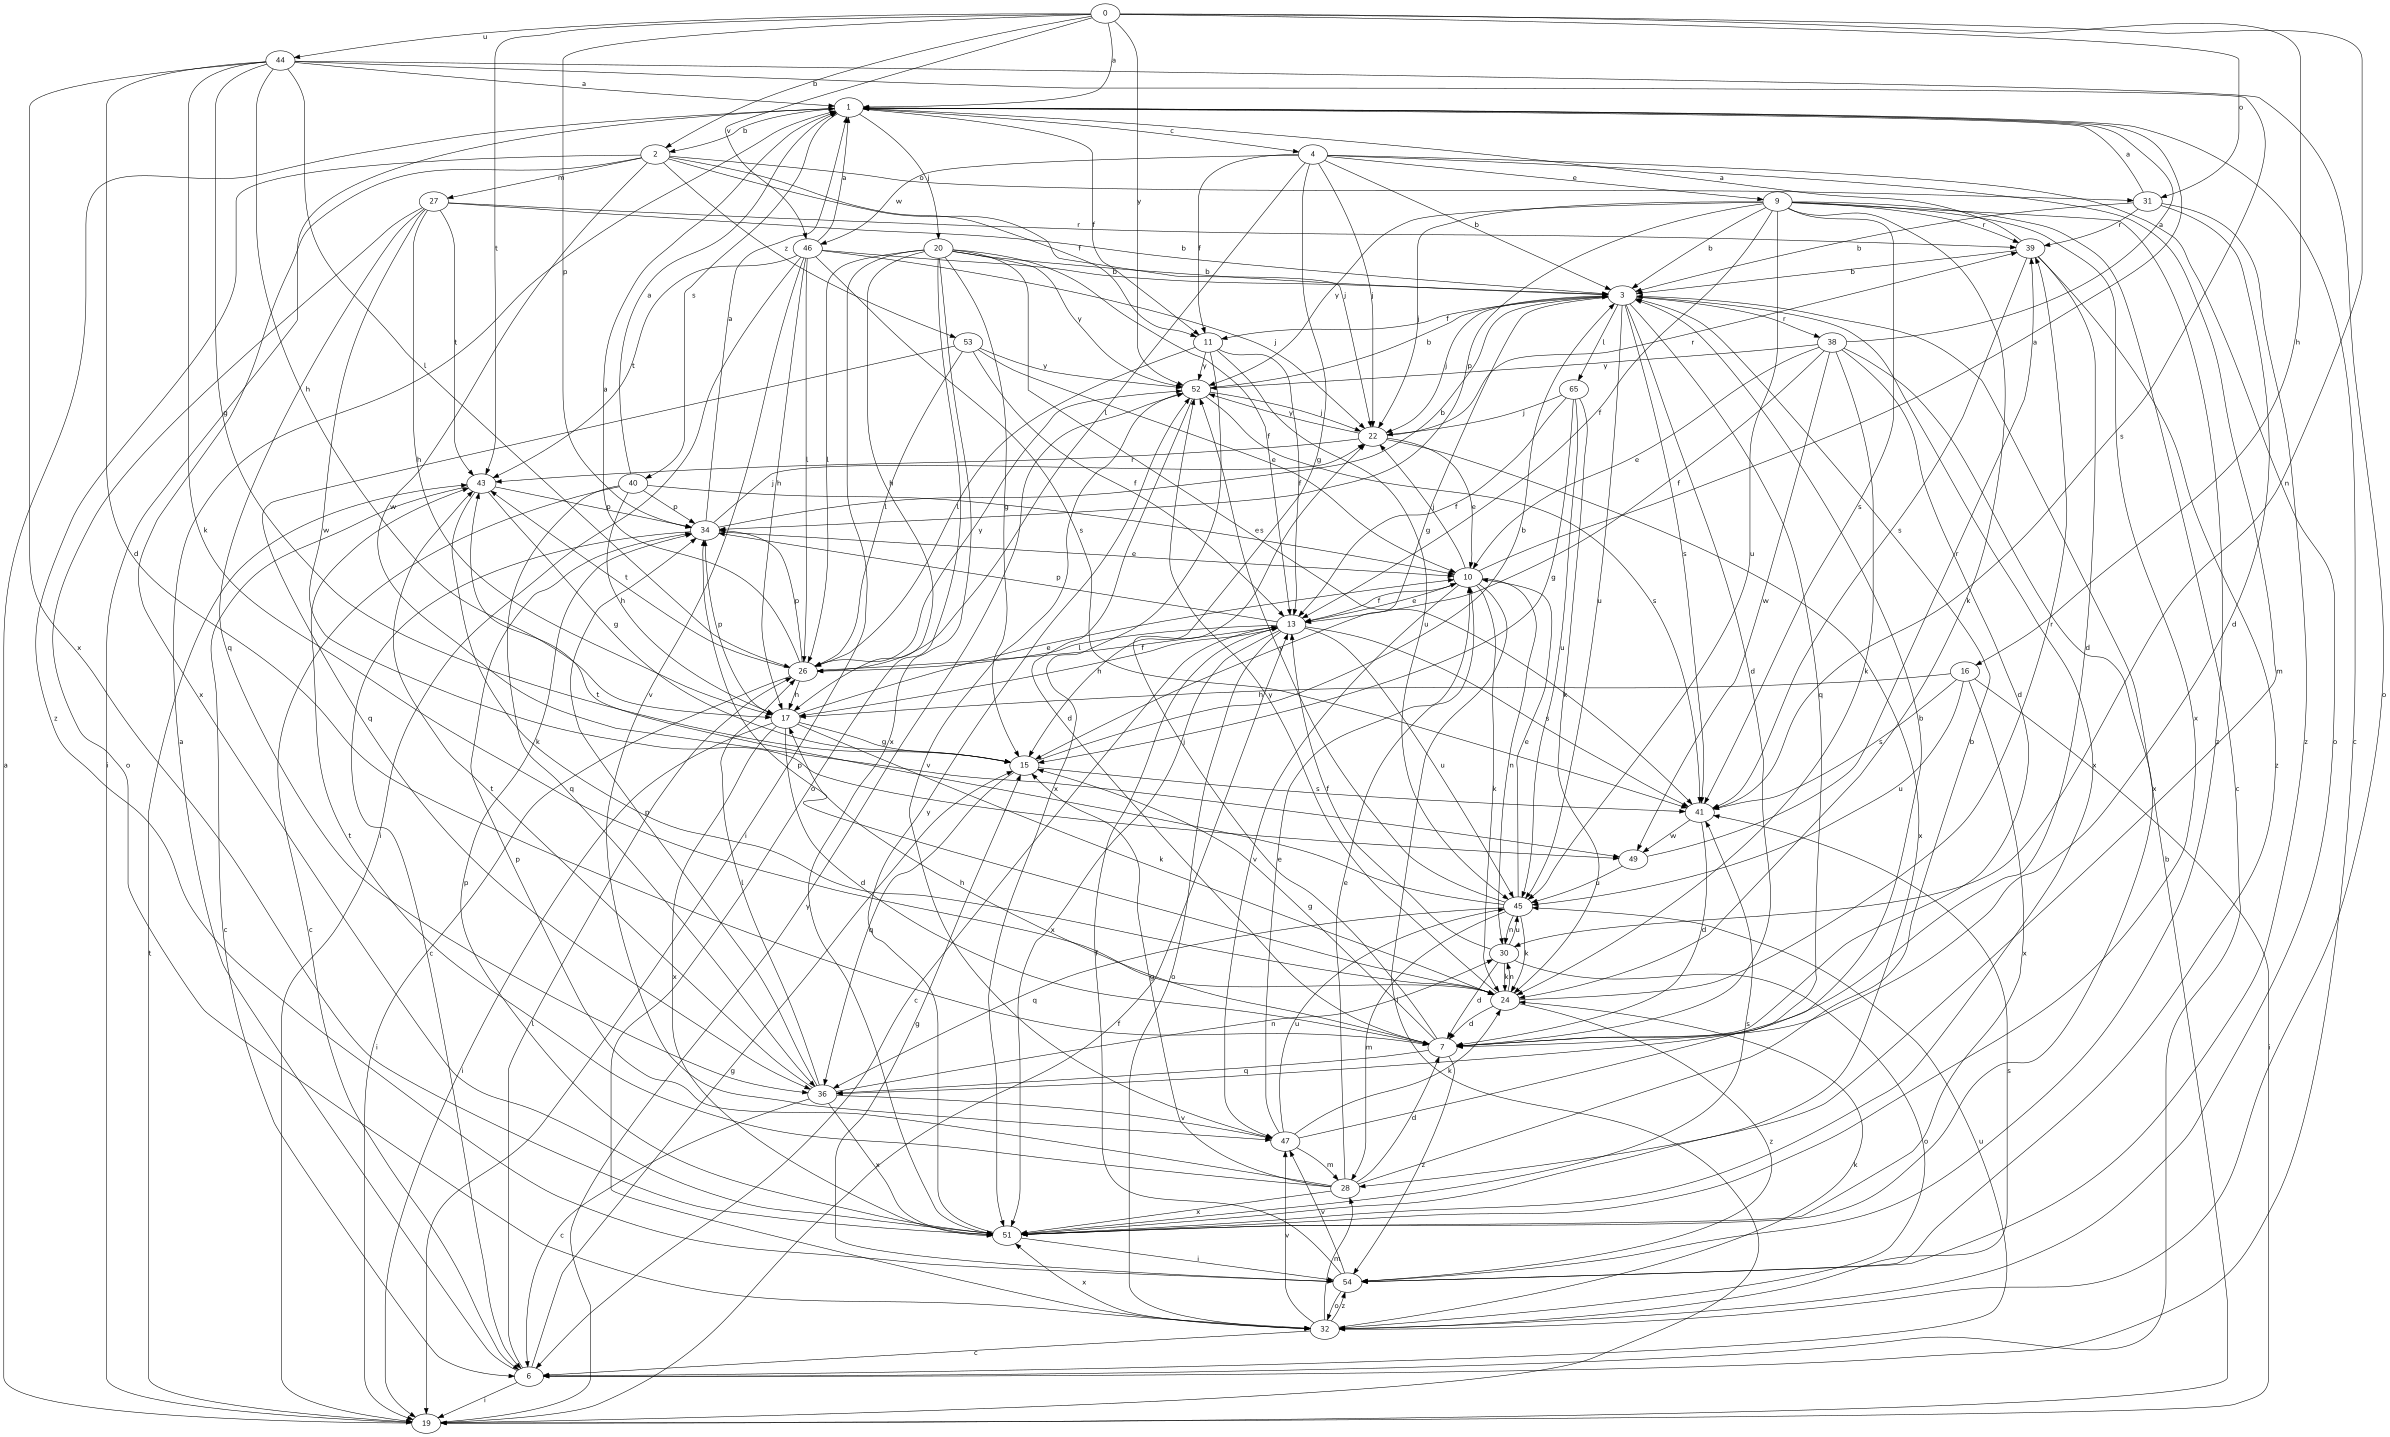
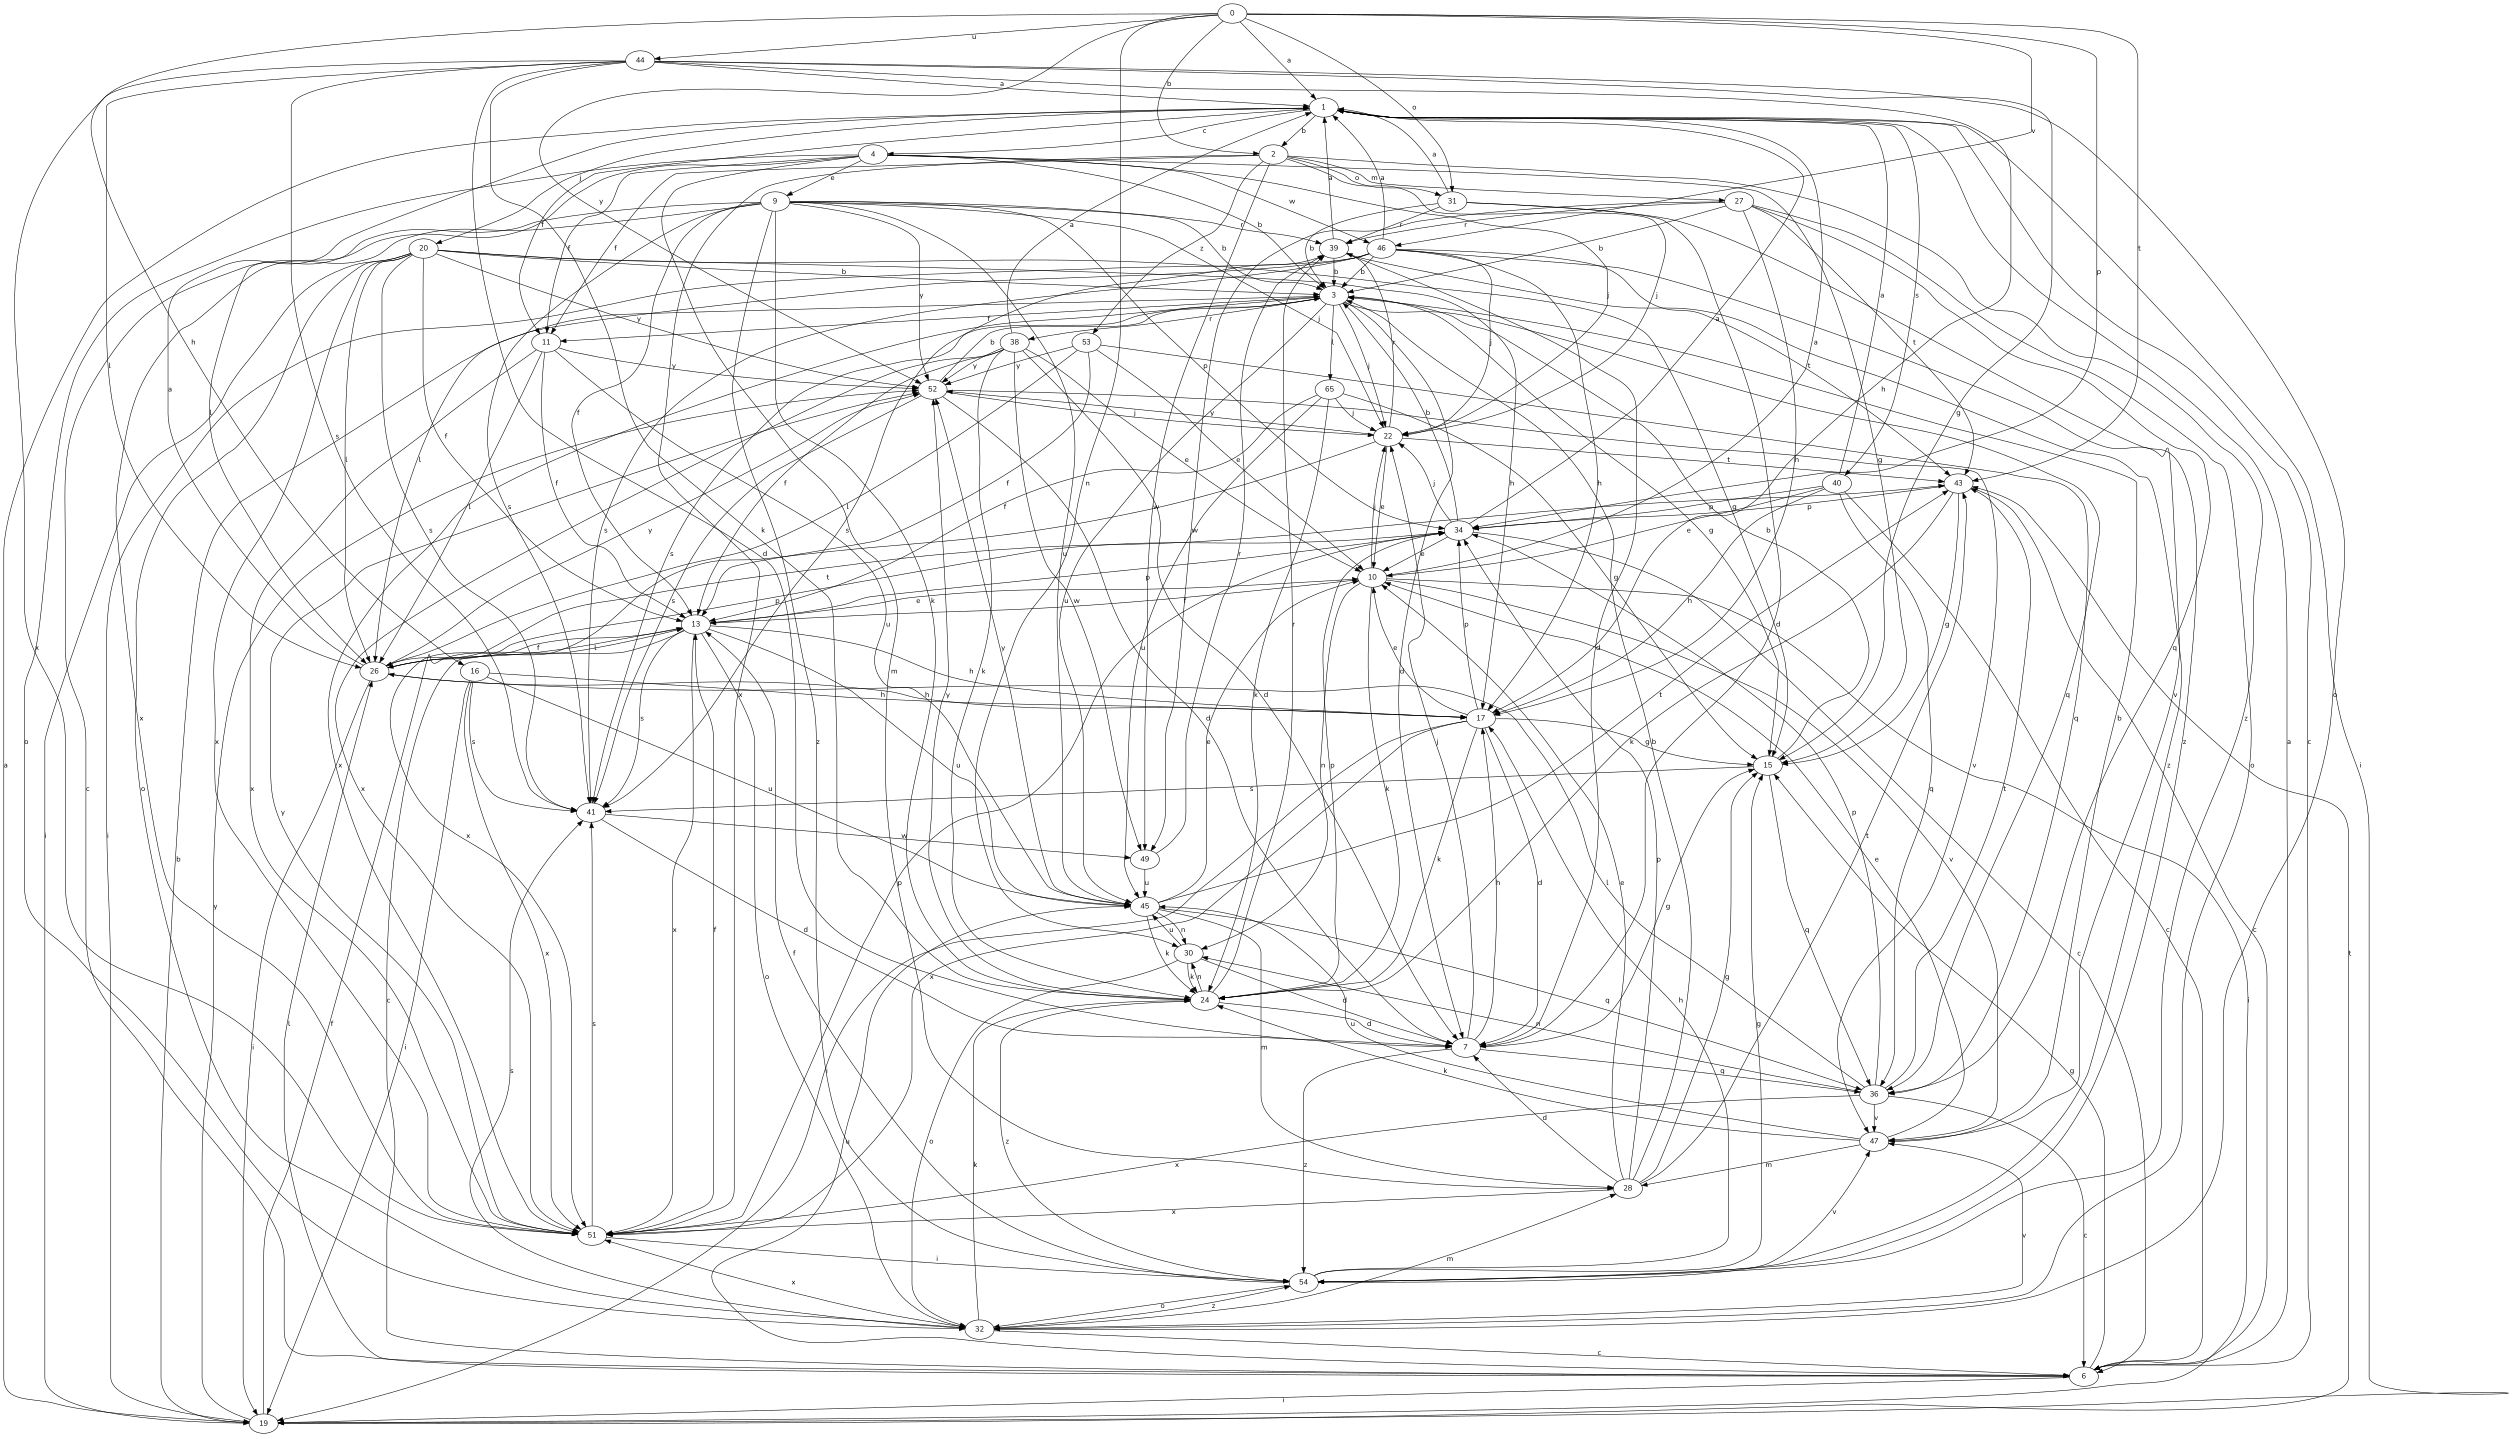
(1133, 460) -> (1729, 460)
(1344, 826) -> (714, 974)
none -> (1728, 1159)
